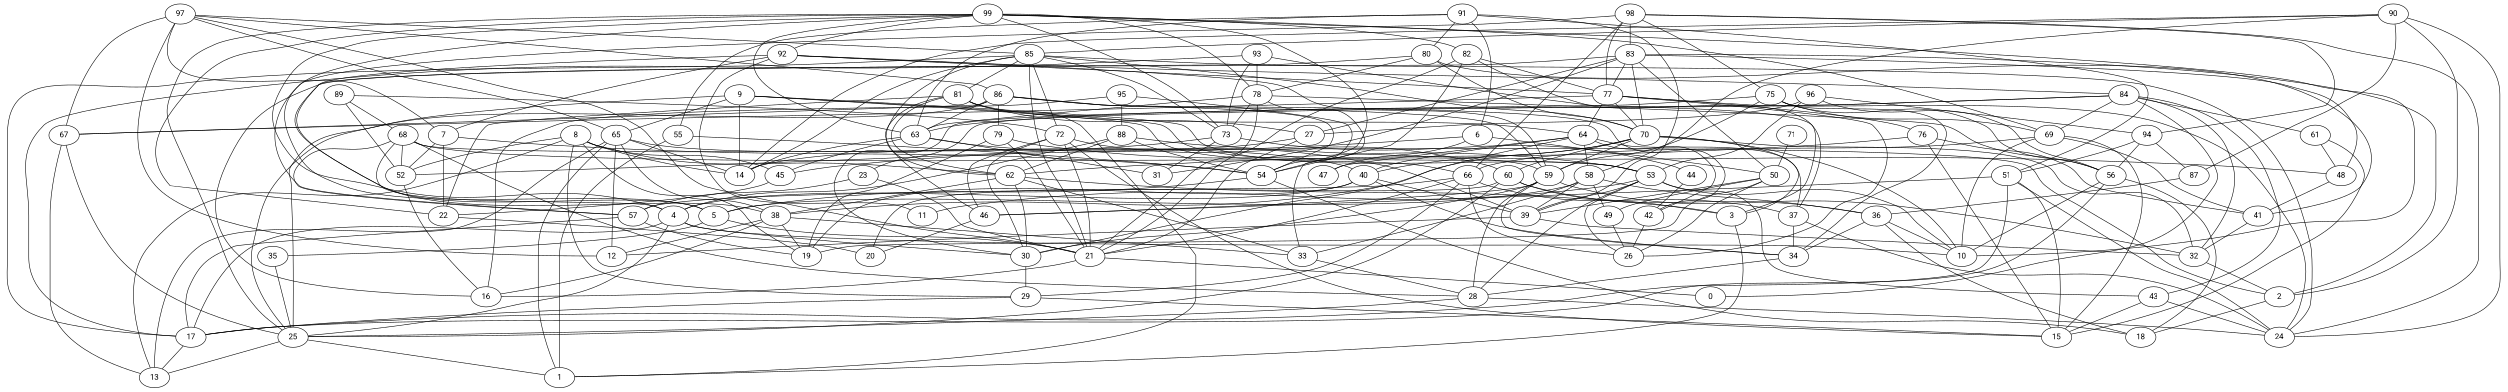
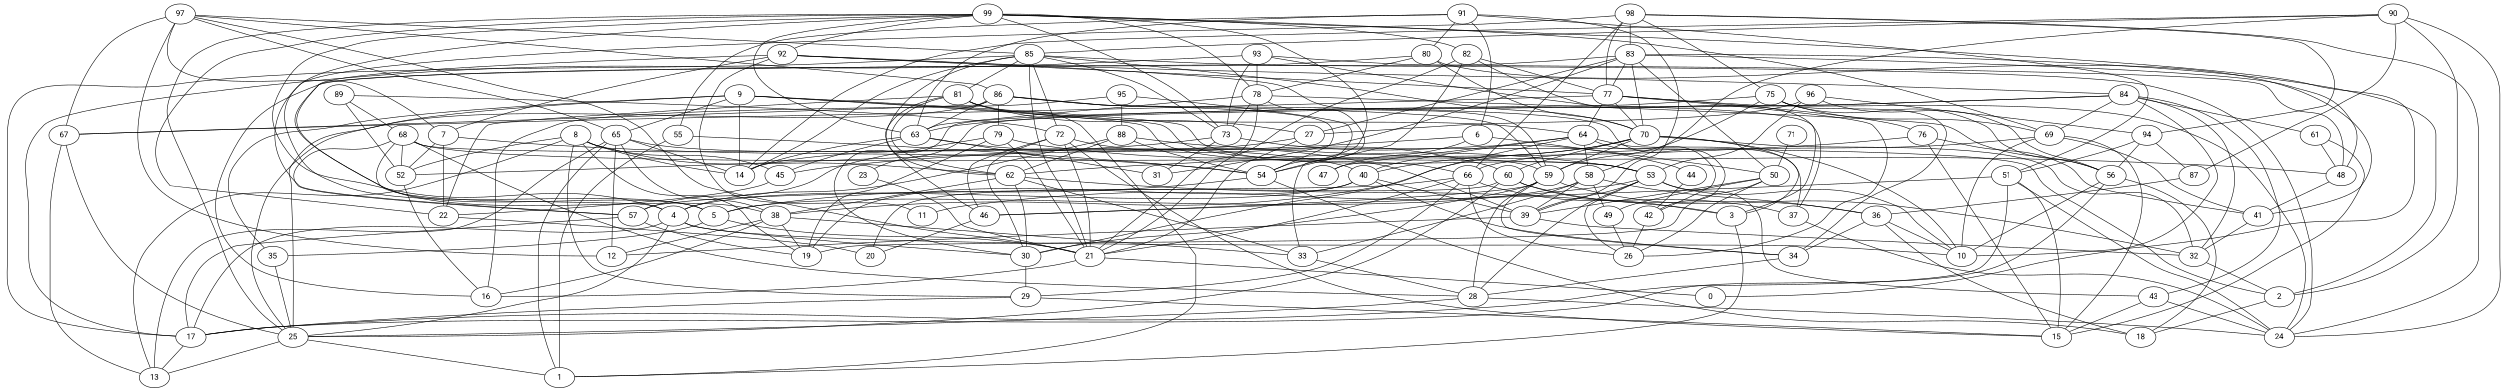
none -> (2028, 72)
none -> (426, 114)
(746, 192) -> (815, 179)
(1793, 241) -> none
